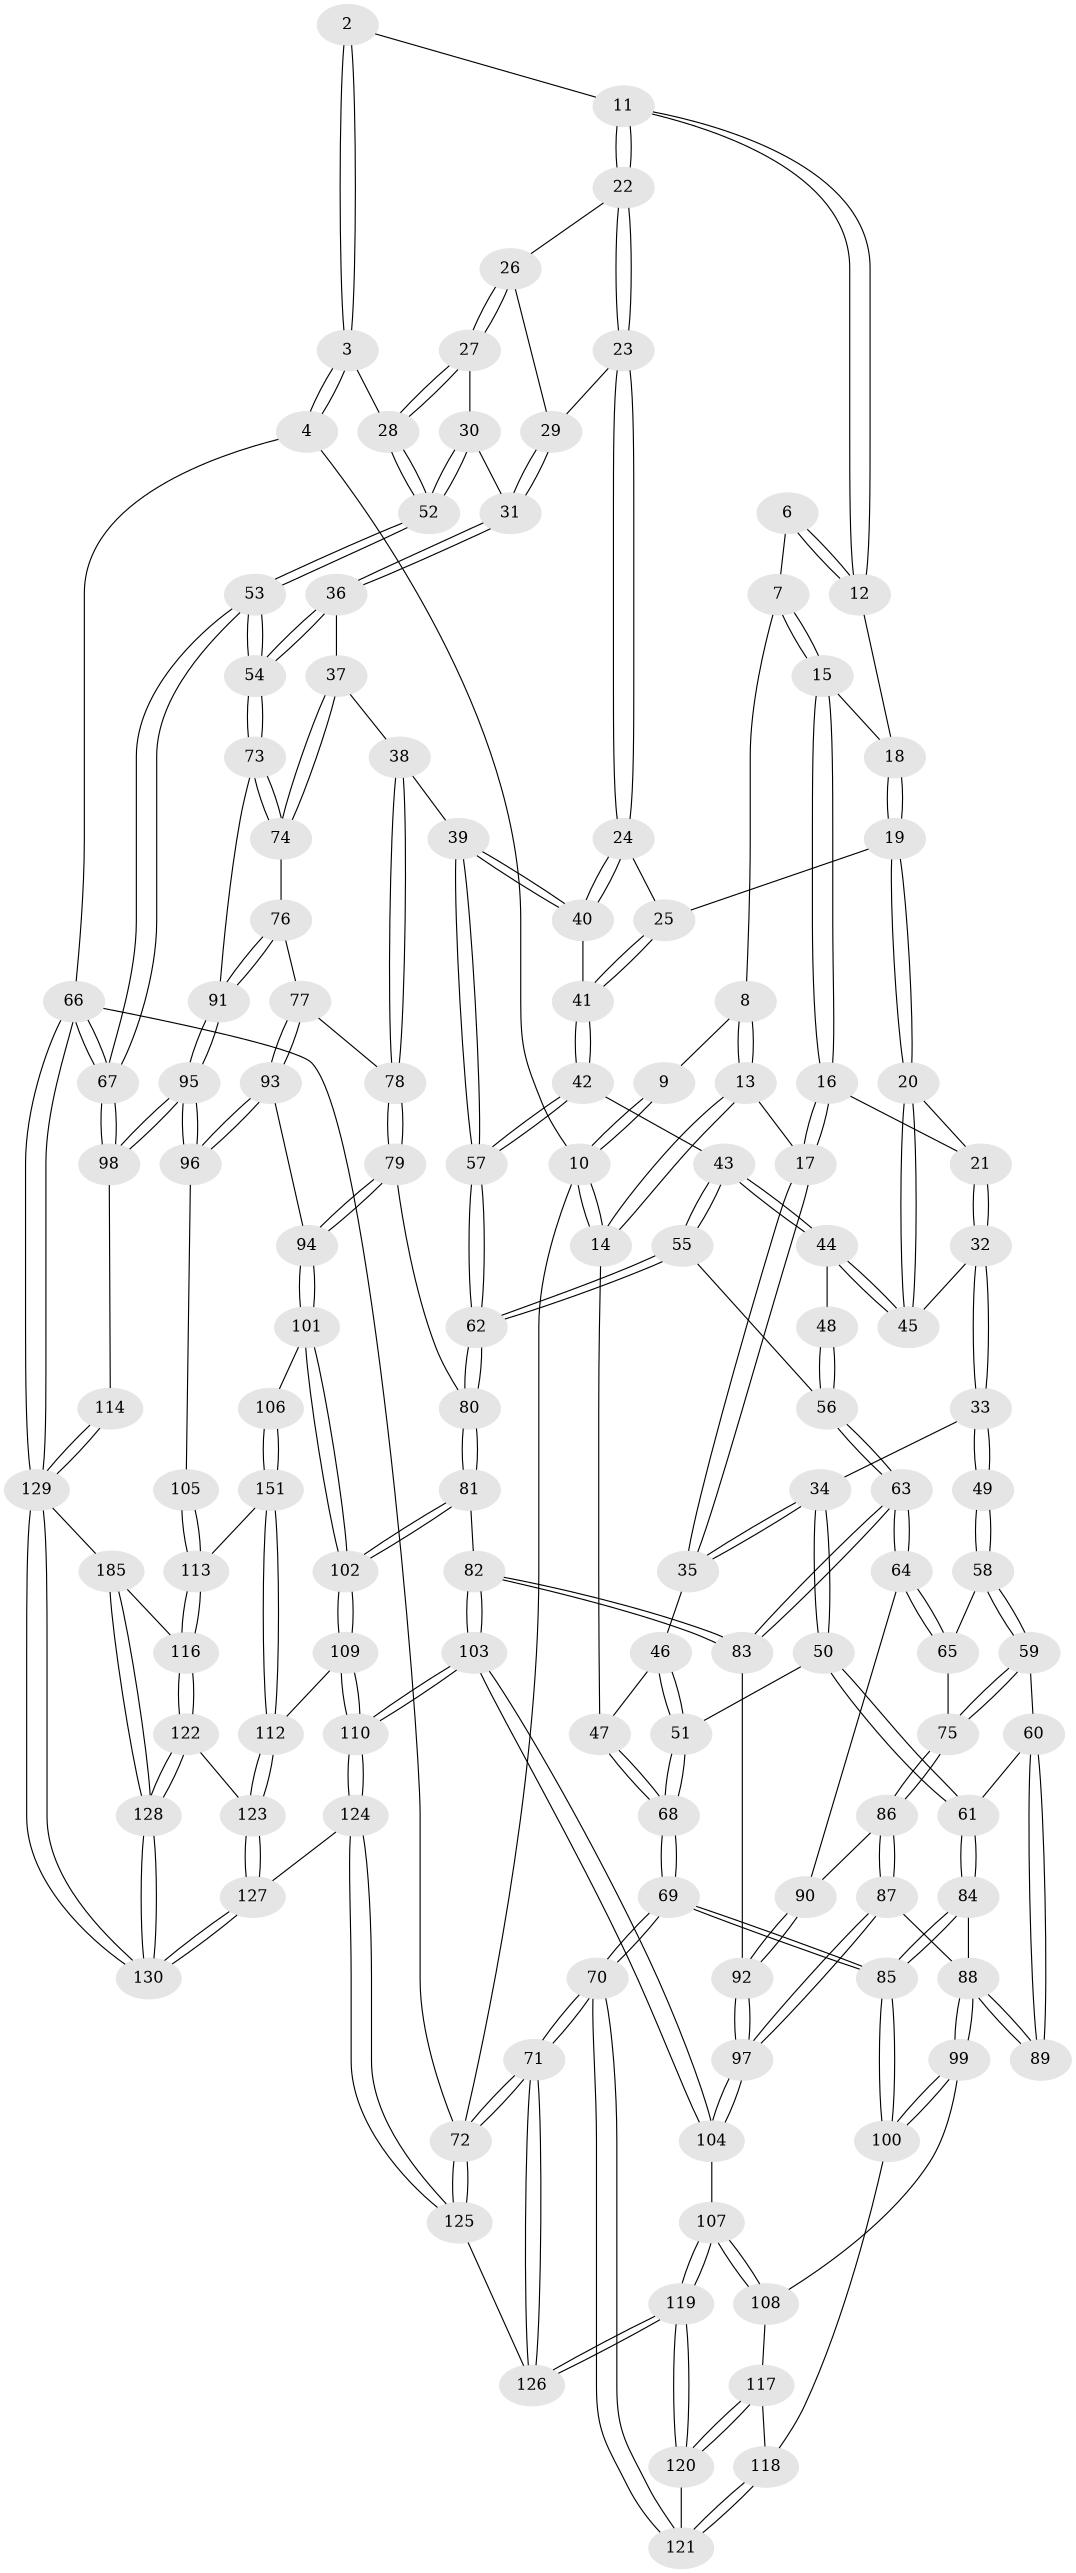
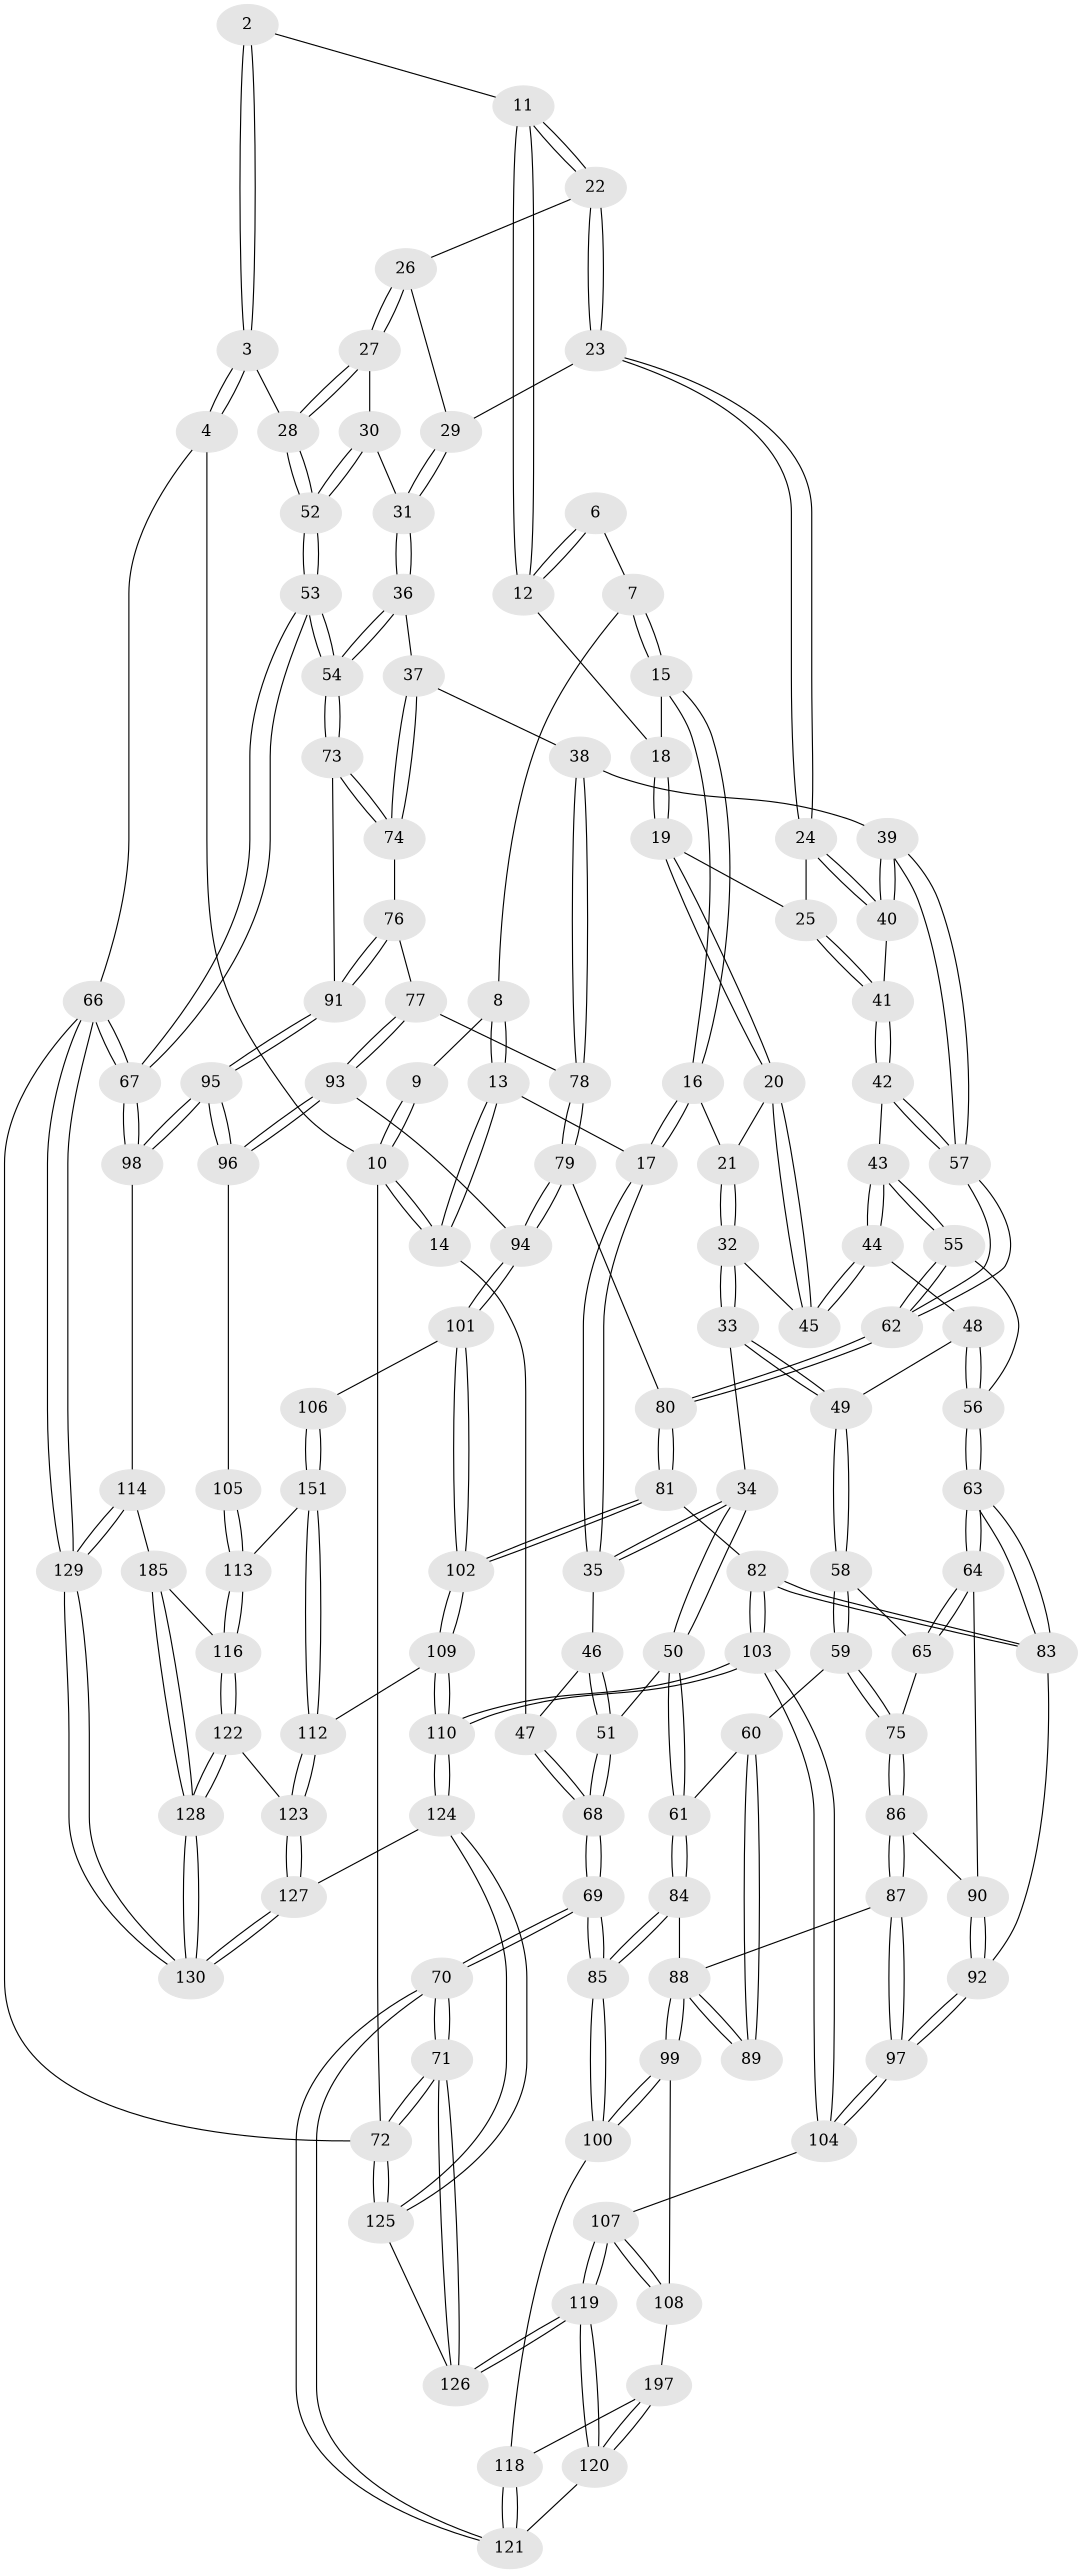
none -> (907, 1368)
(74, 1531) -> (143, 1531)
(762, 2385) -> (659, 2385)
